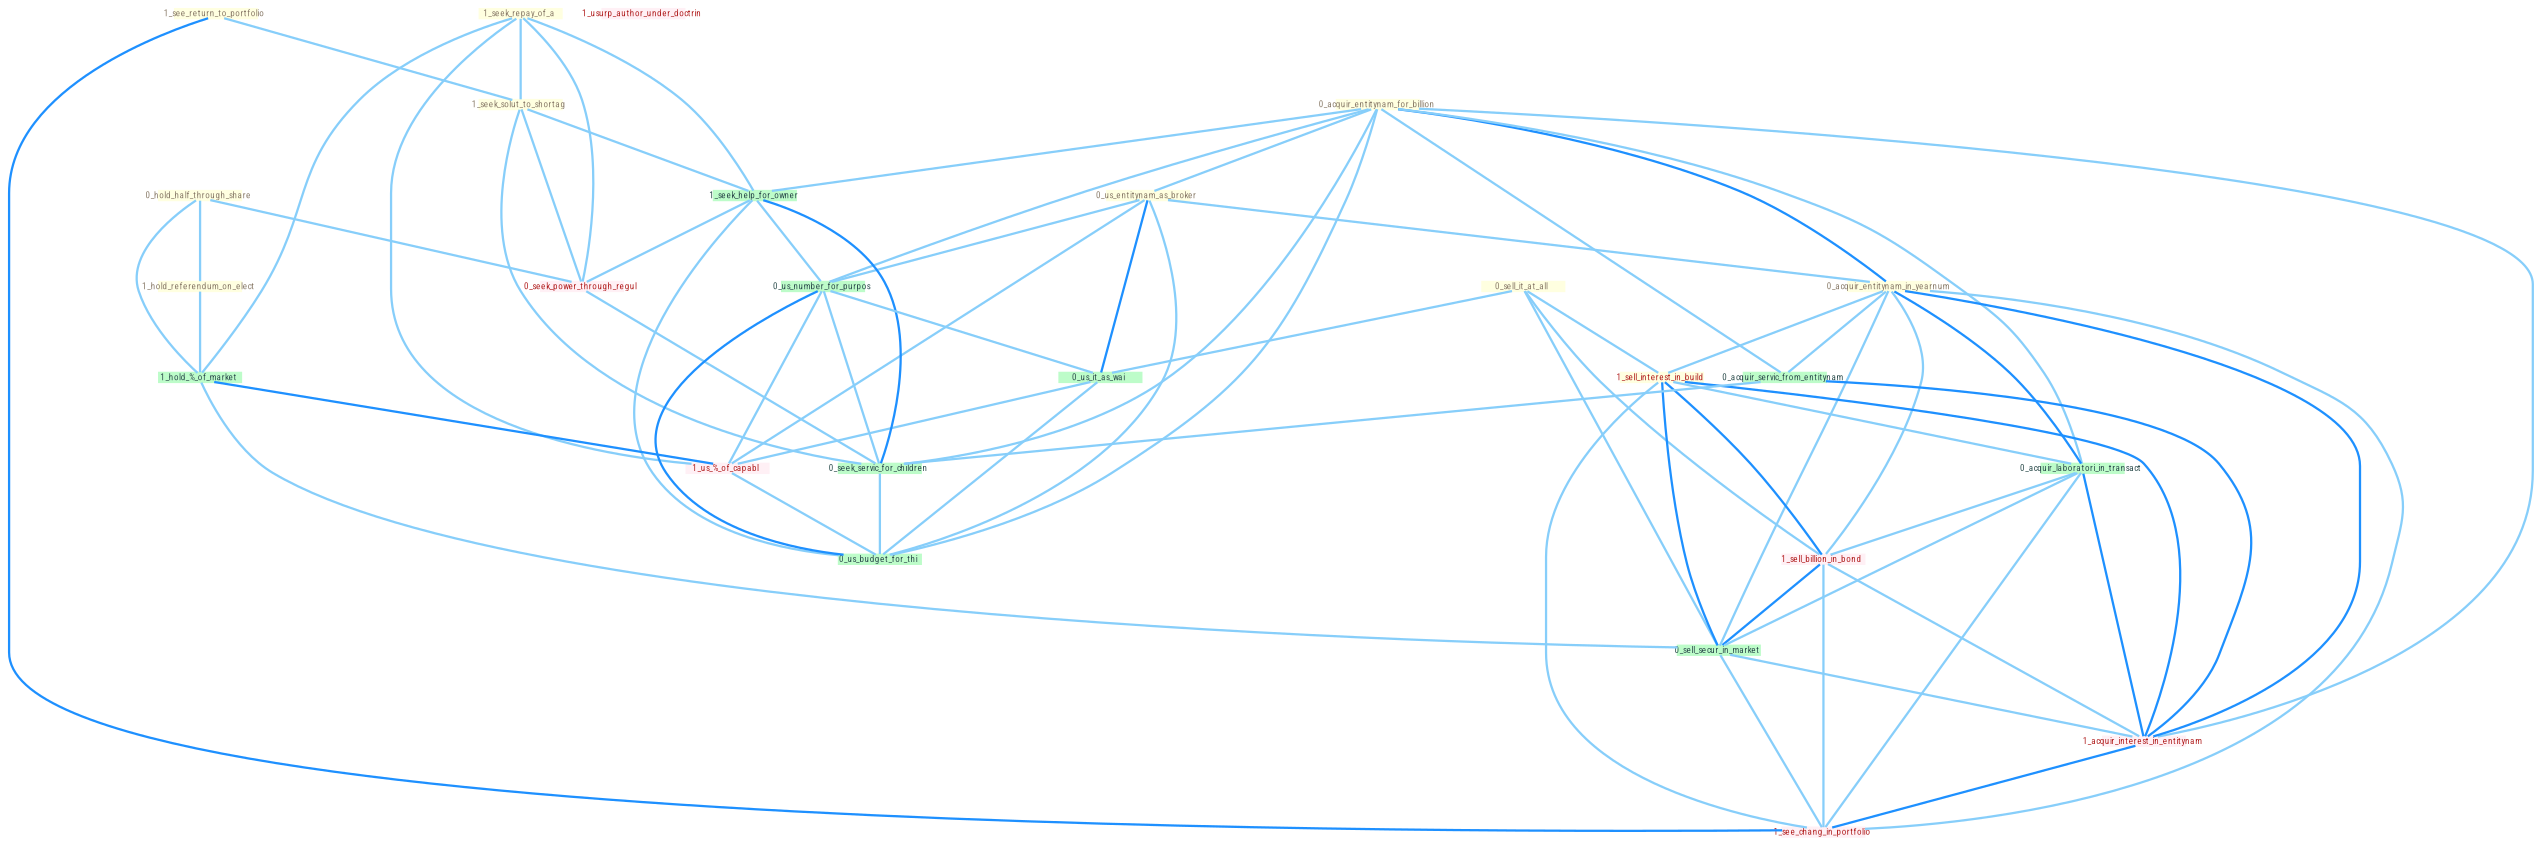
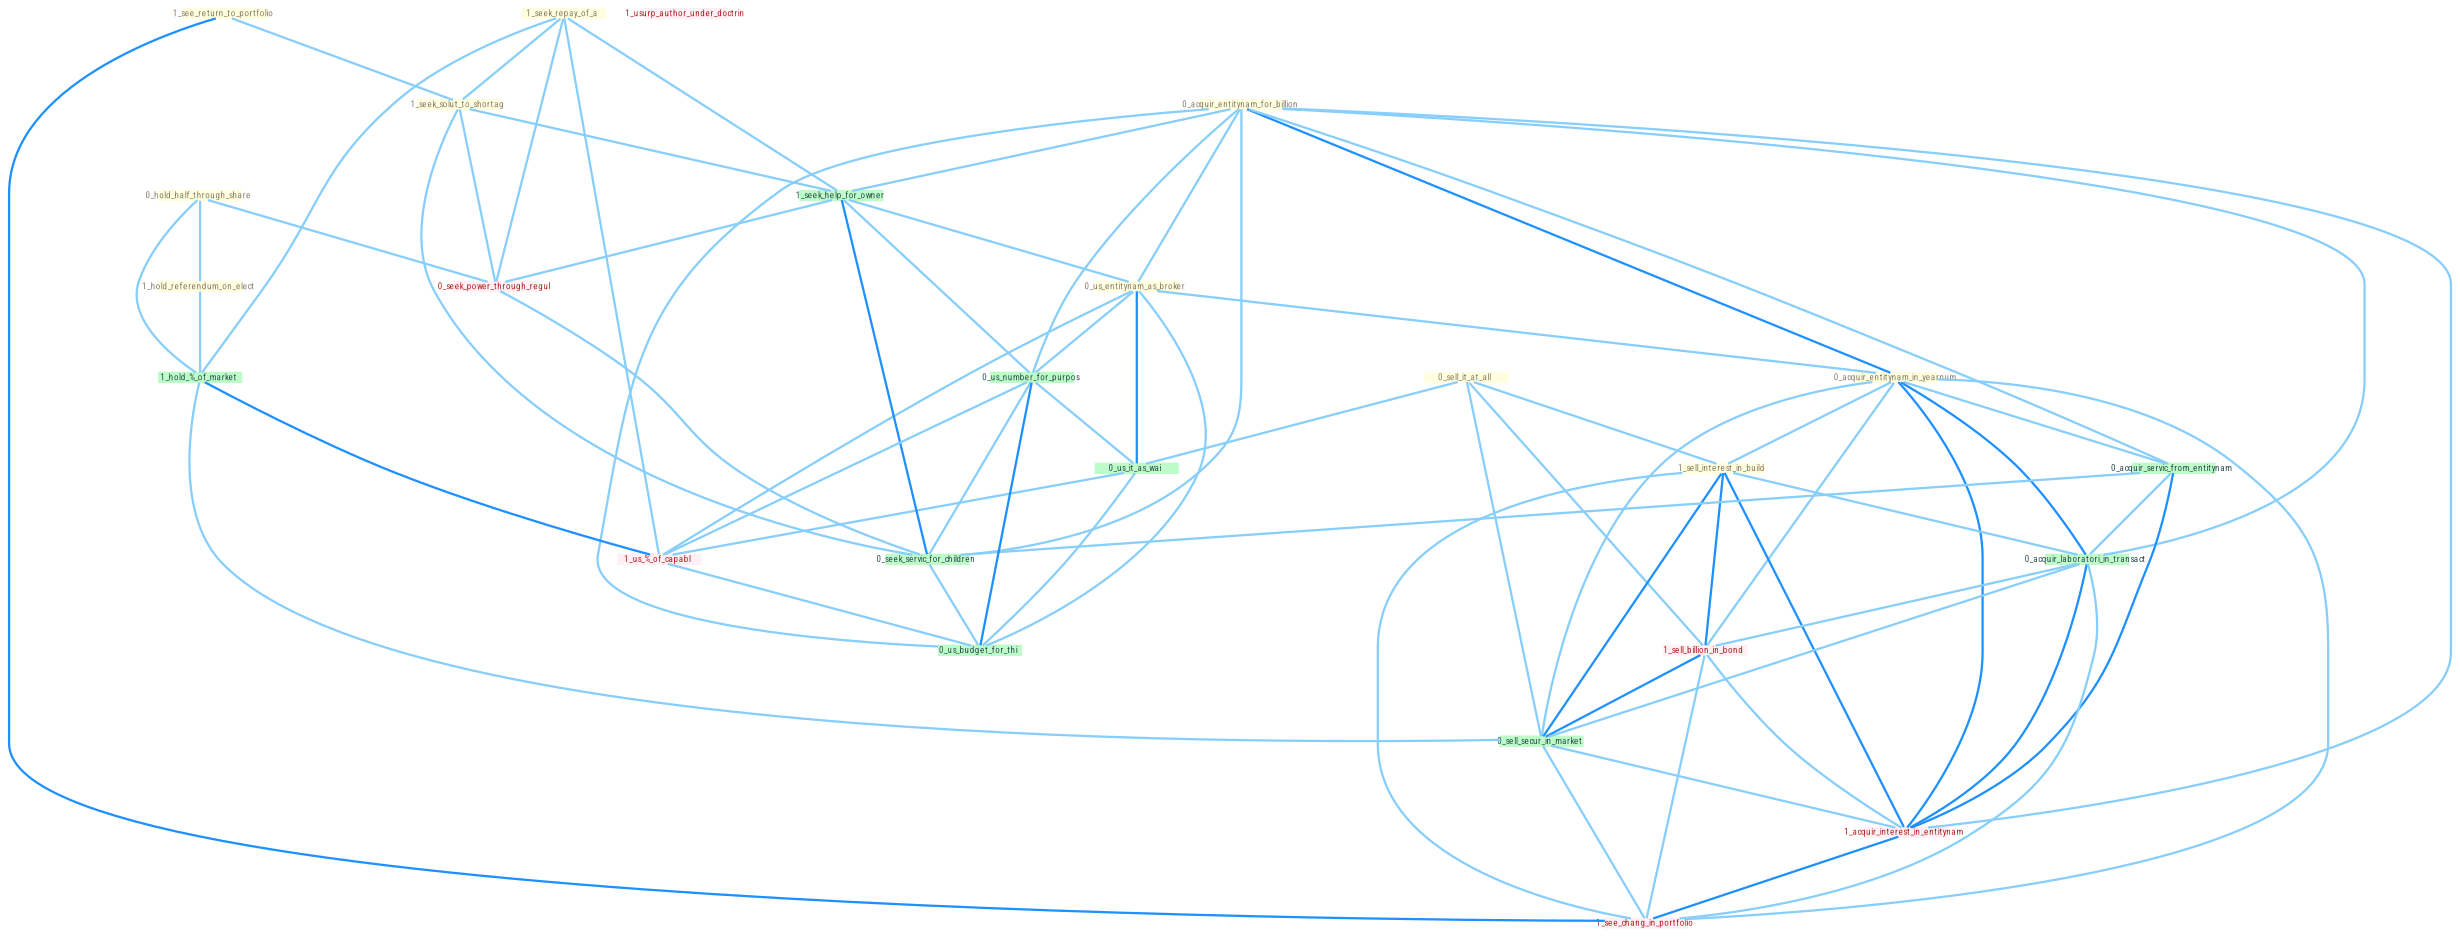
(1662, 377) -> (1723, 468)
(636, 425) -> (989, 241)
none -> (2130, 514)
